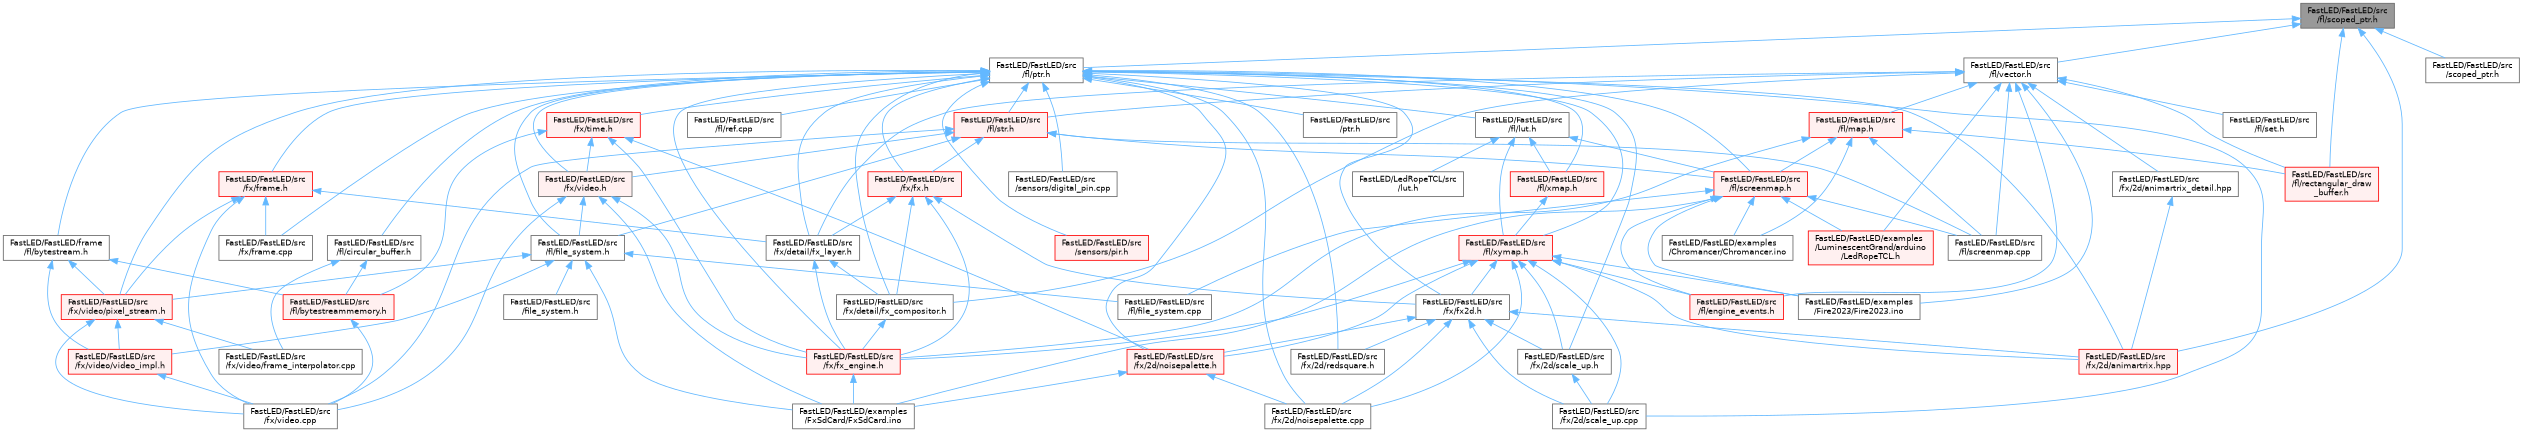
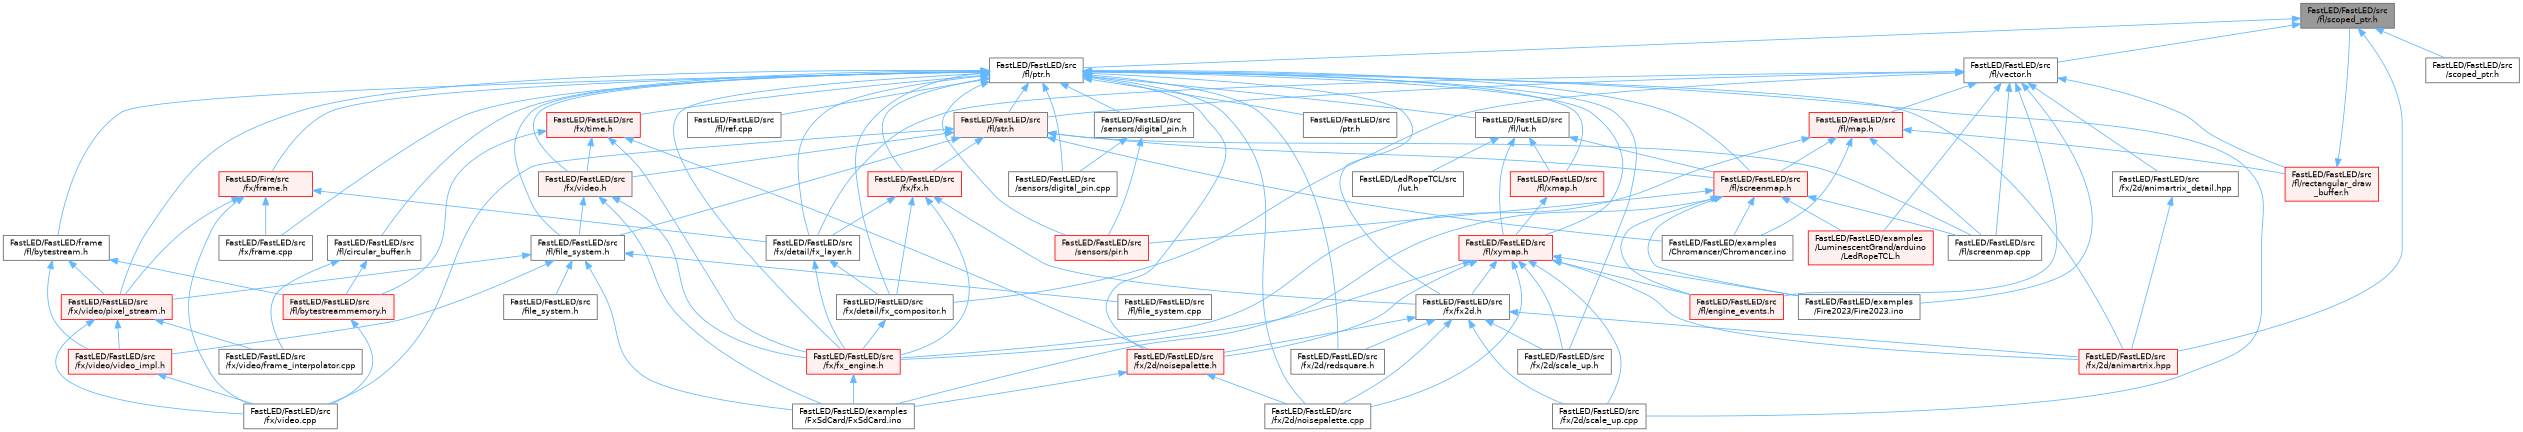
(2334, 102) -> (2346, 94)
(1001, 125) -> (1001, 125)
none -> (1144, 125)
(2270, 125) -> none
(266, 184) -> (266, 184)
none -> (1356, 203)
(1348, 231) -> (1385, 222)
(468, 329) -> none
(1584, 393) -> none
